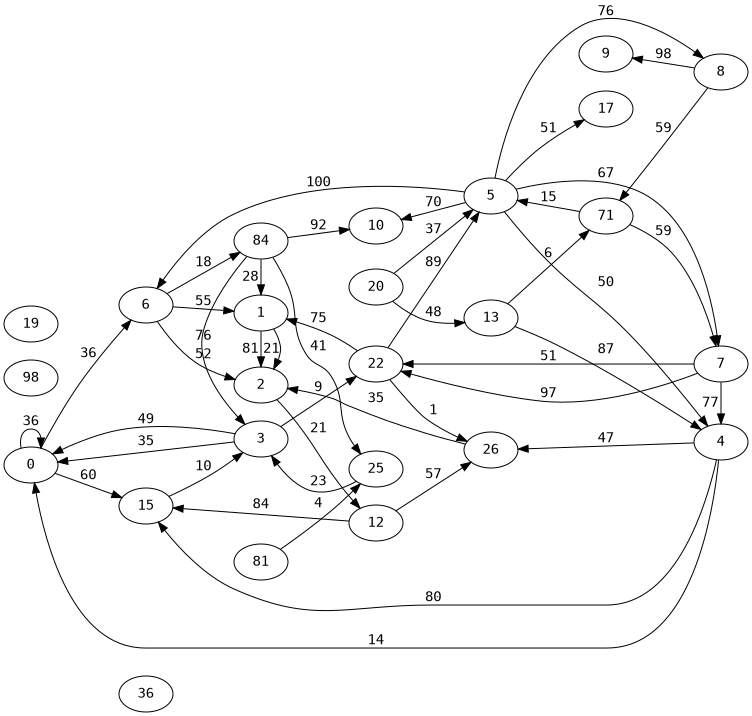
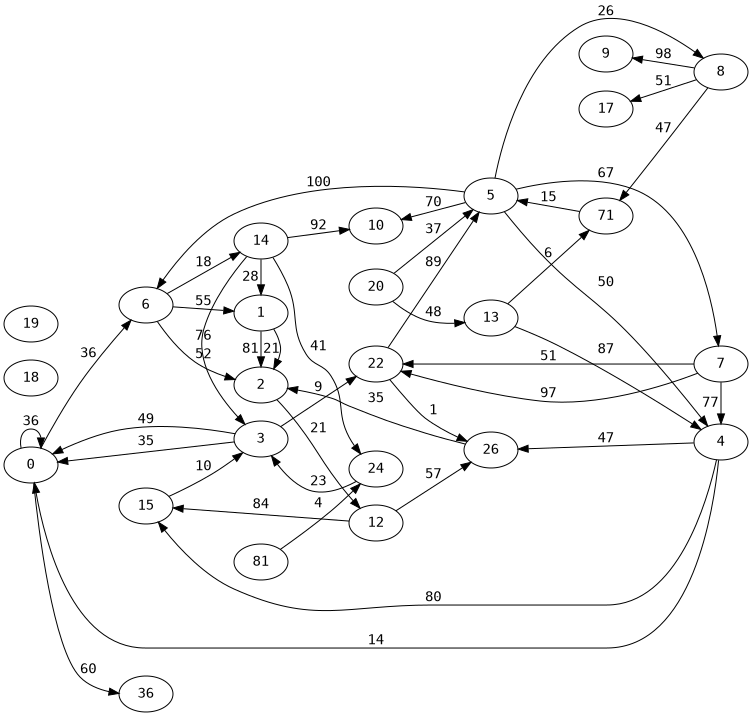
(606, 12) -> (606, 12)
(664, 128) -> (664, 128)
(538, 150) -> (668, 89)
(261, 241) -> (261, 241)
(685, 270) -> none
(328, 334) -> none
(31, 378) -> (31, 378)
(376, 469) -> (376, 469)
(84, 484) -> (51, 599)
